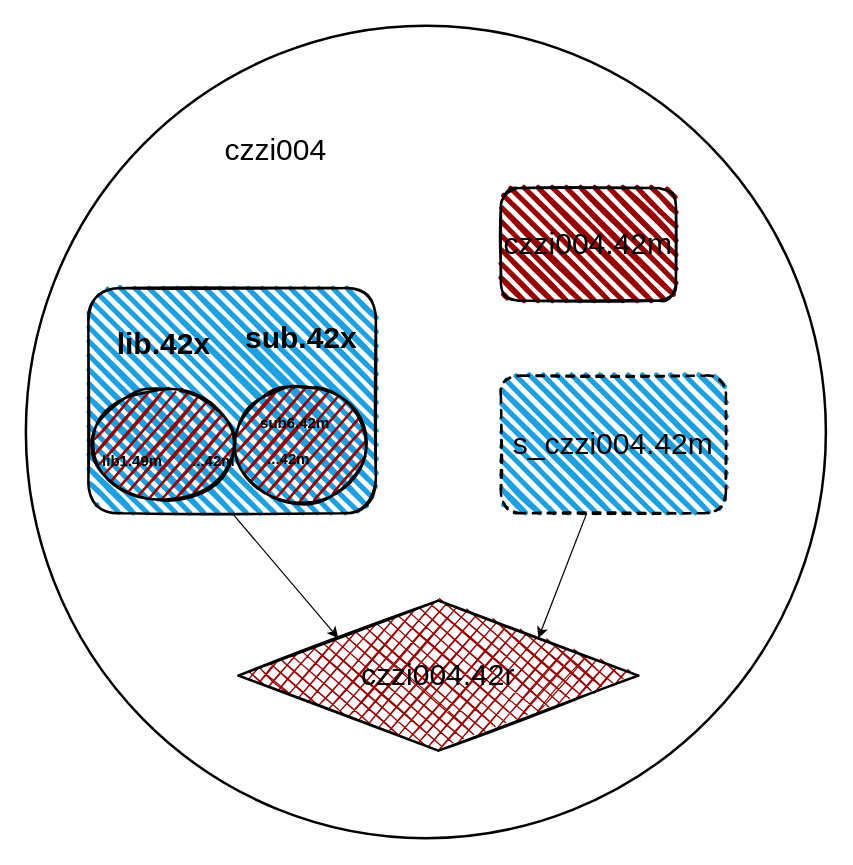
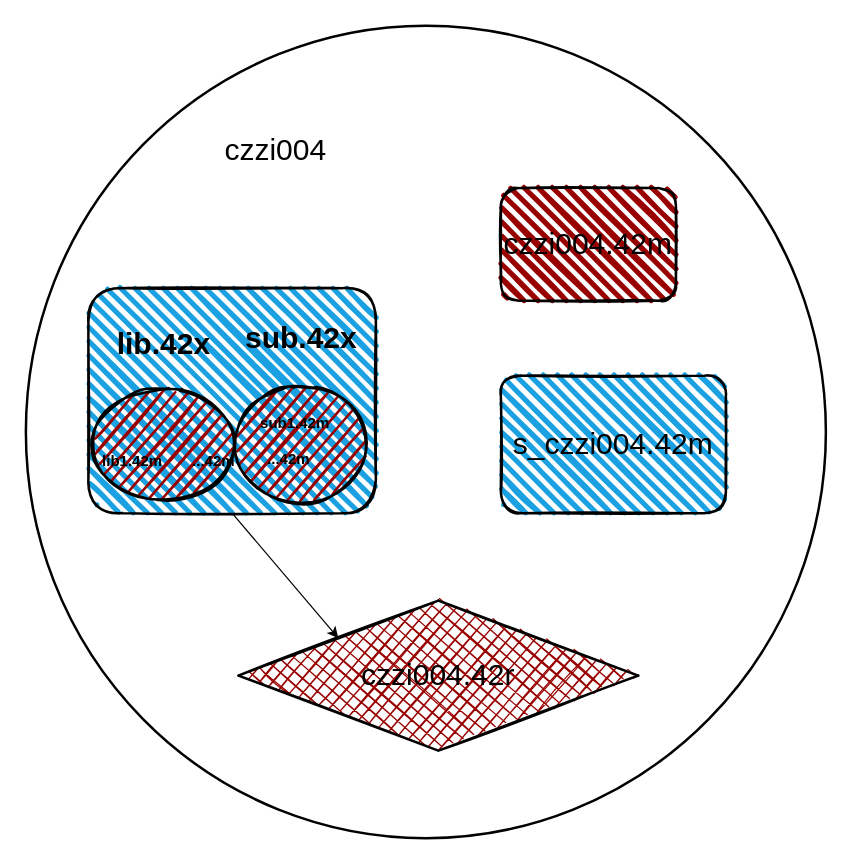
(295, 418) -> (295, 418)
(613, 444) -> (613, 444)
(133, 457) -> (133, 457)
(564, 572) -> none
